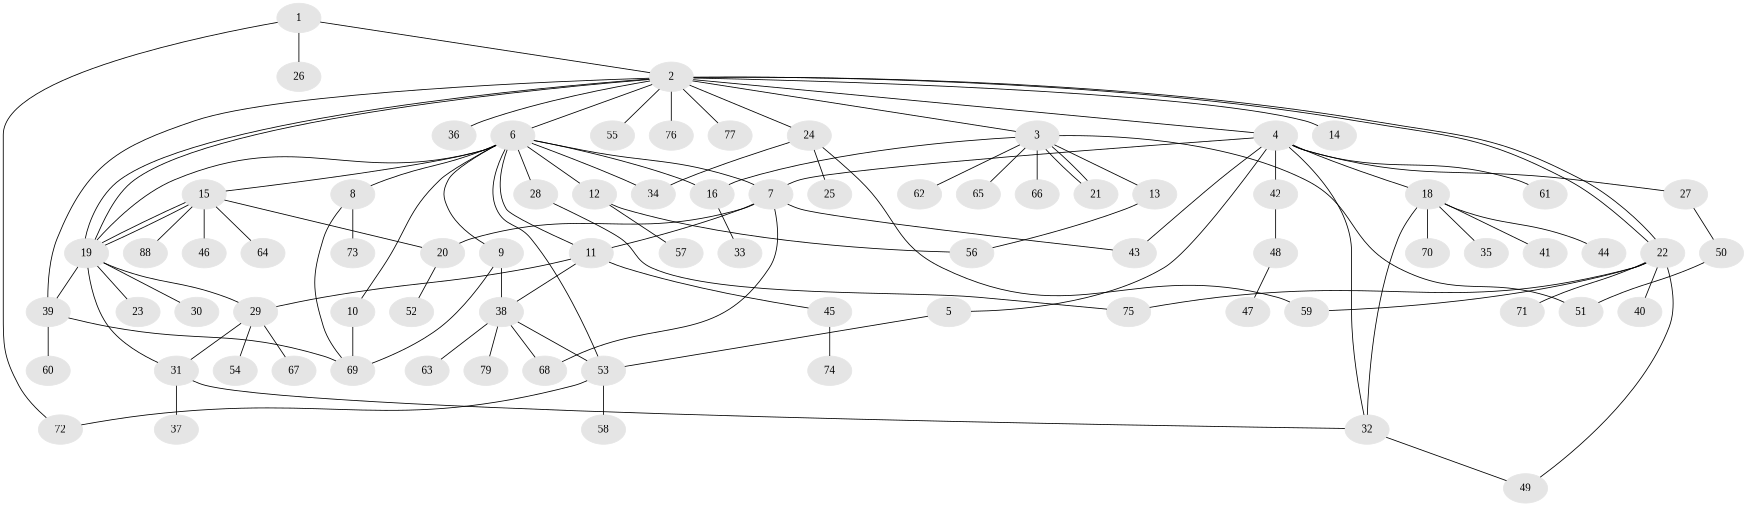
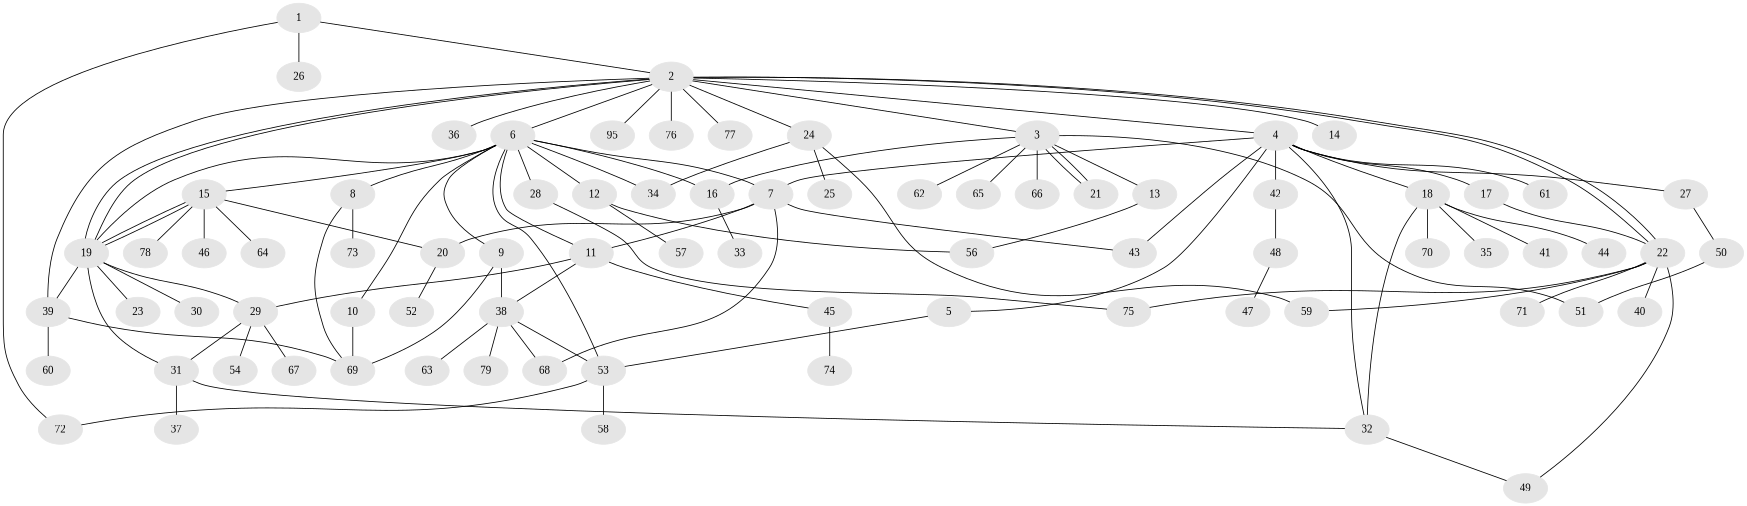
(612, 136) -> (612, 136)
none -> (1486, 194)
(145, 253) -> (145, 253)
